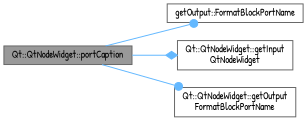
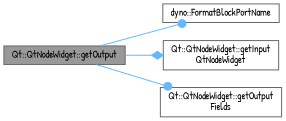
(235, 13) -> (221, 13)
(68, 55) -> (65, 55)
(235, 102) -> (221, 102)
